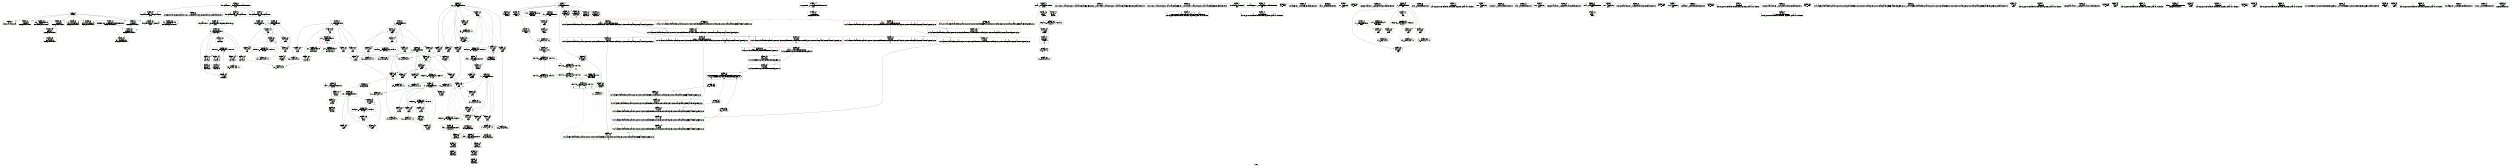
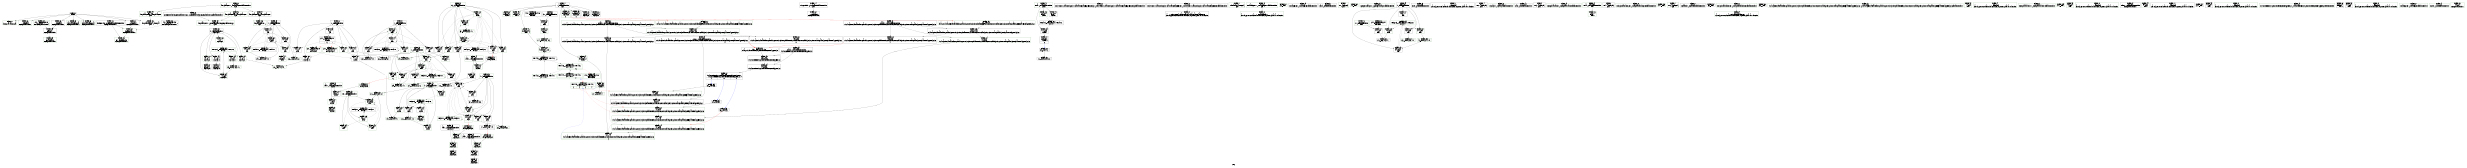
(1738, 5) -> none
